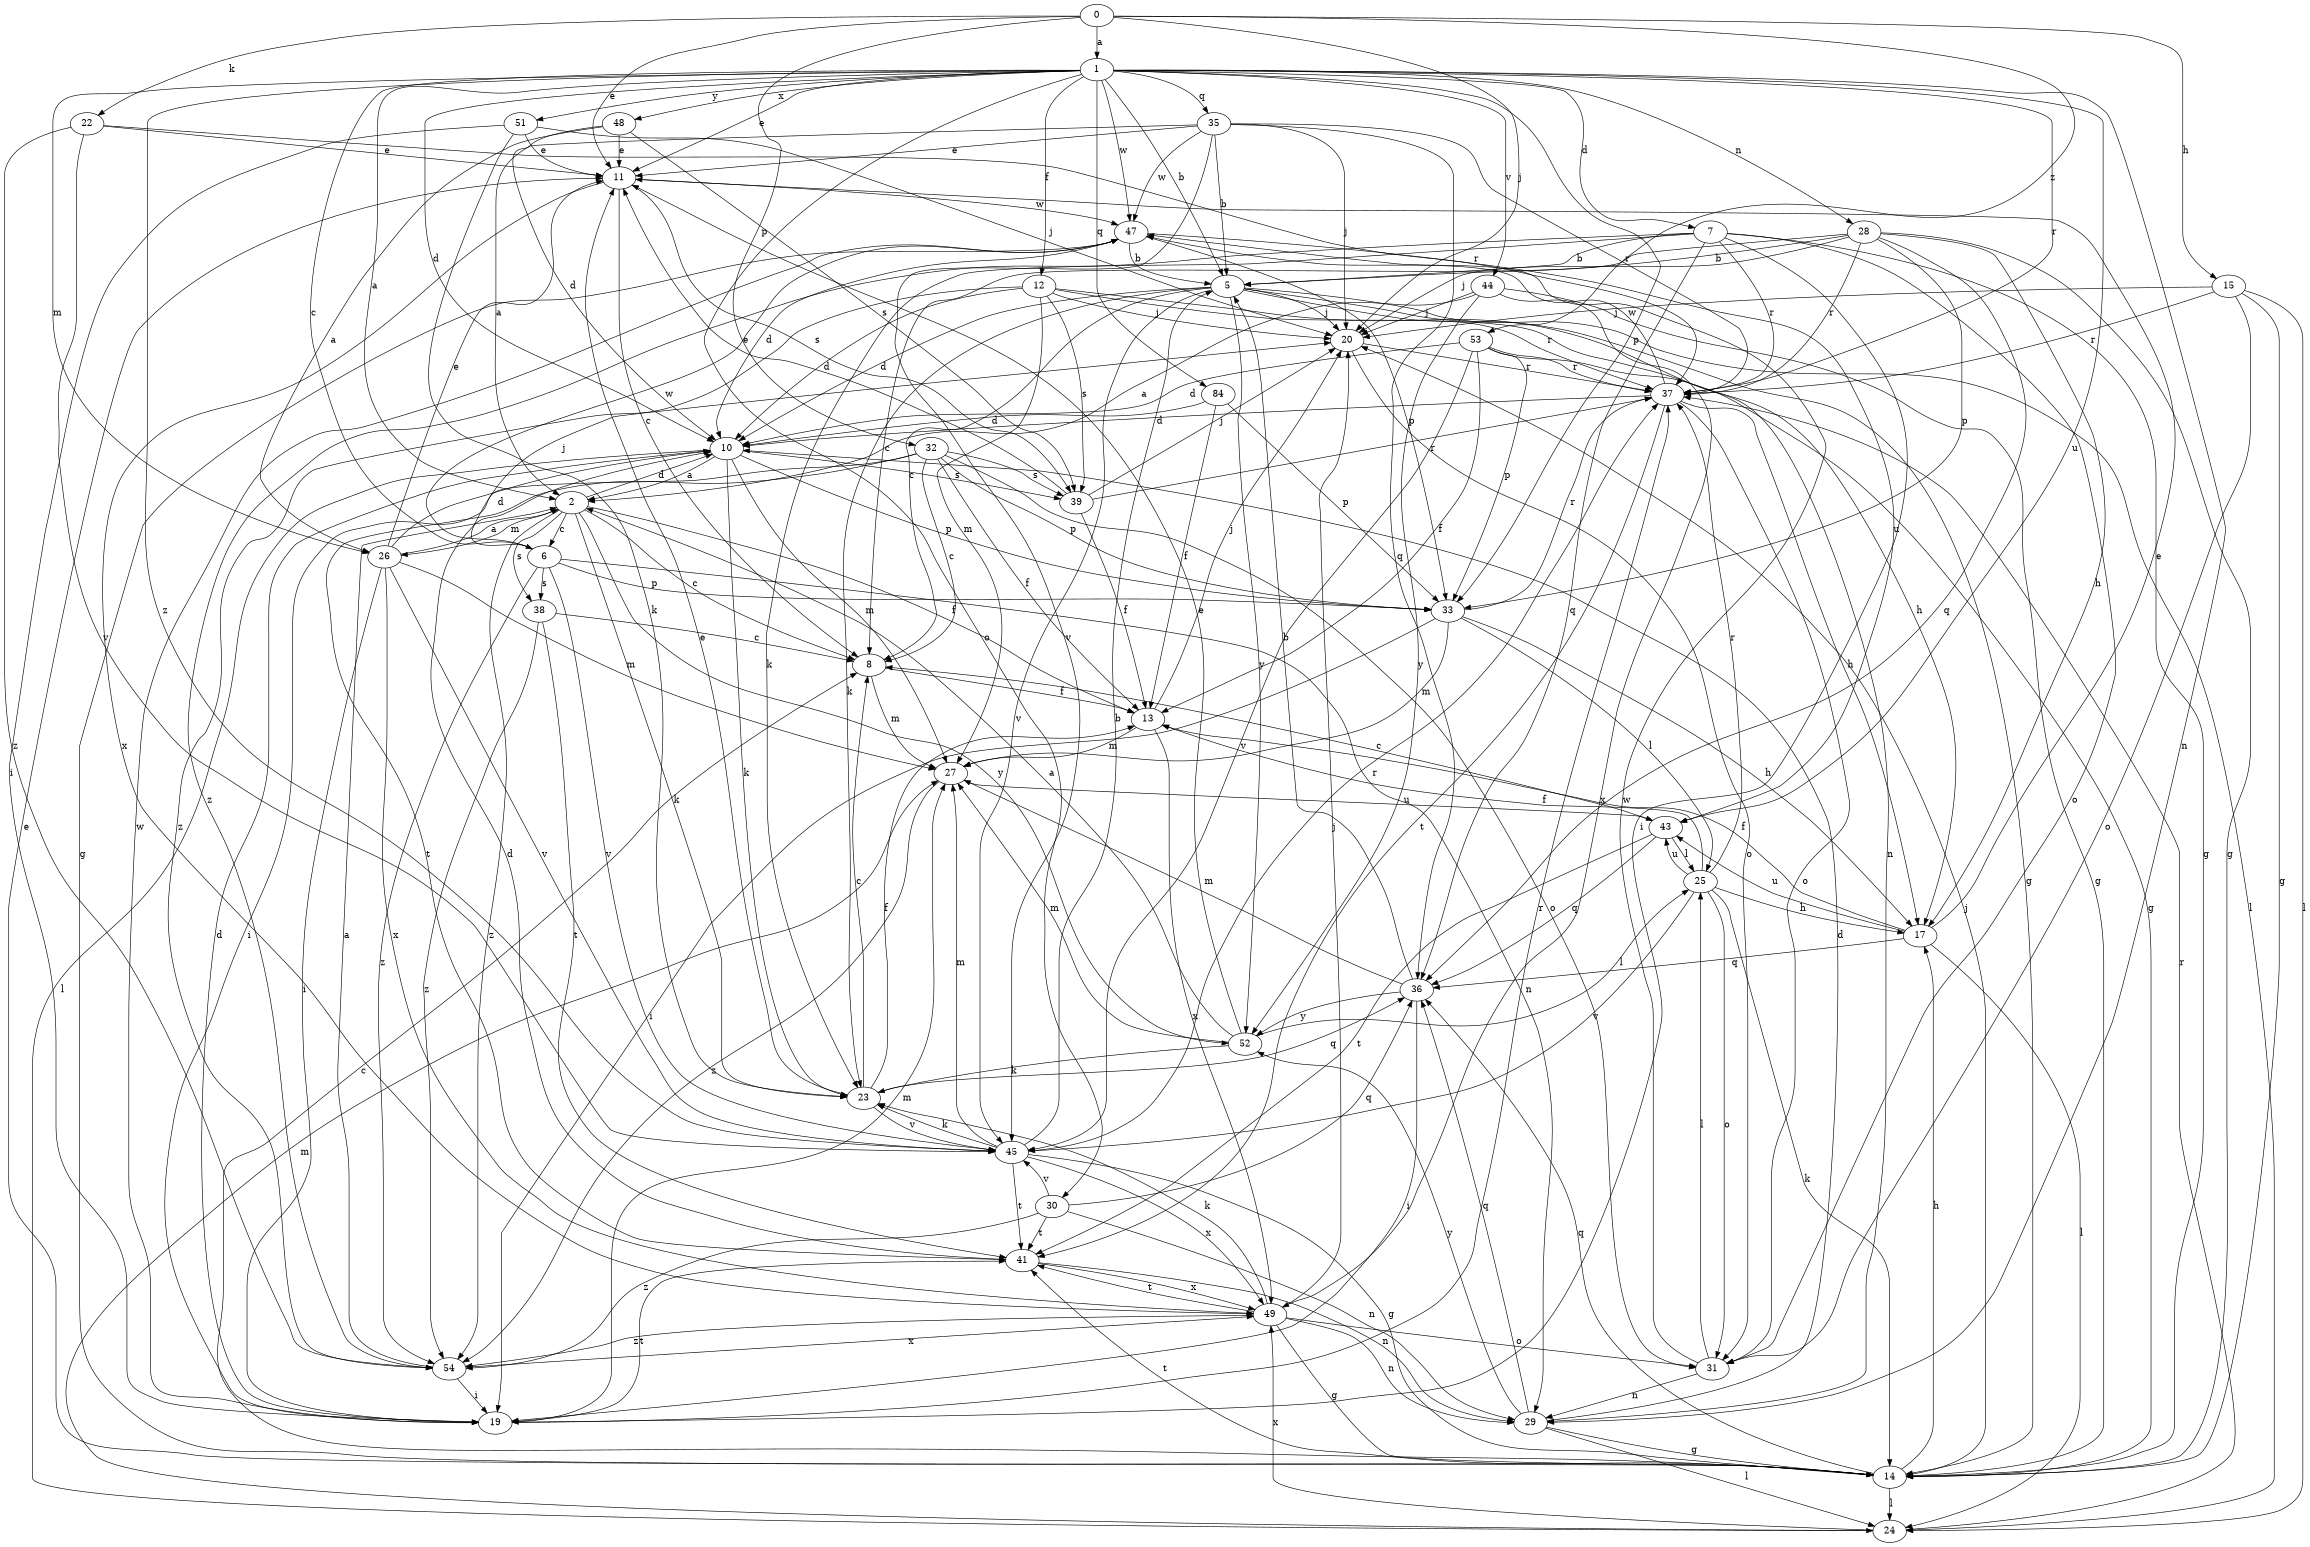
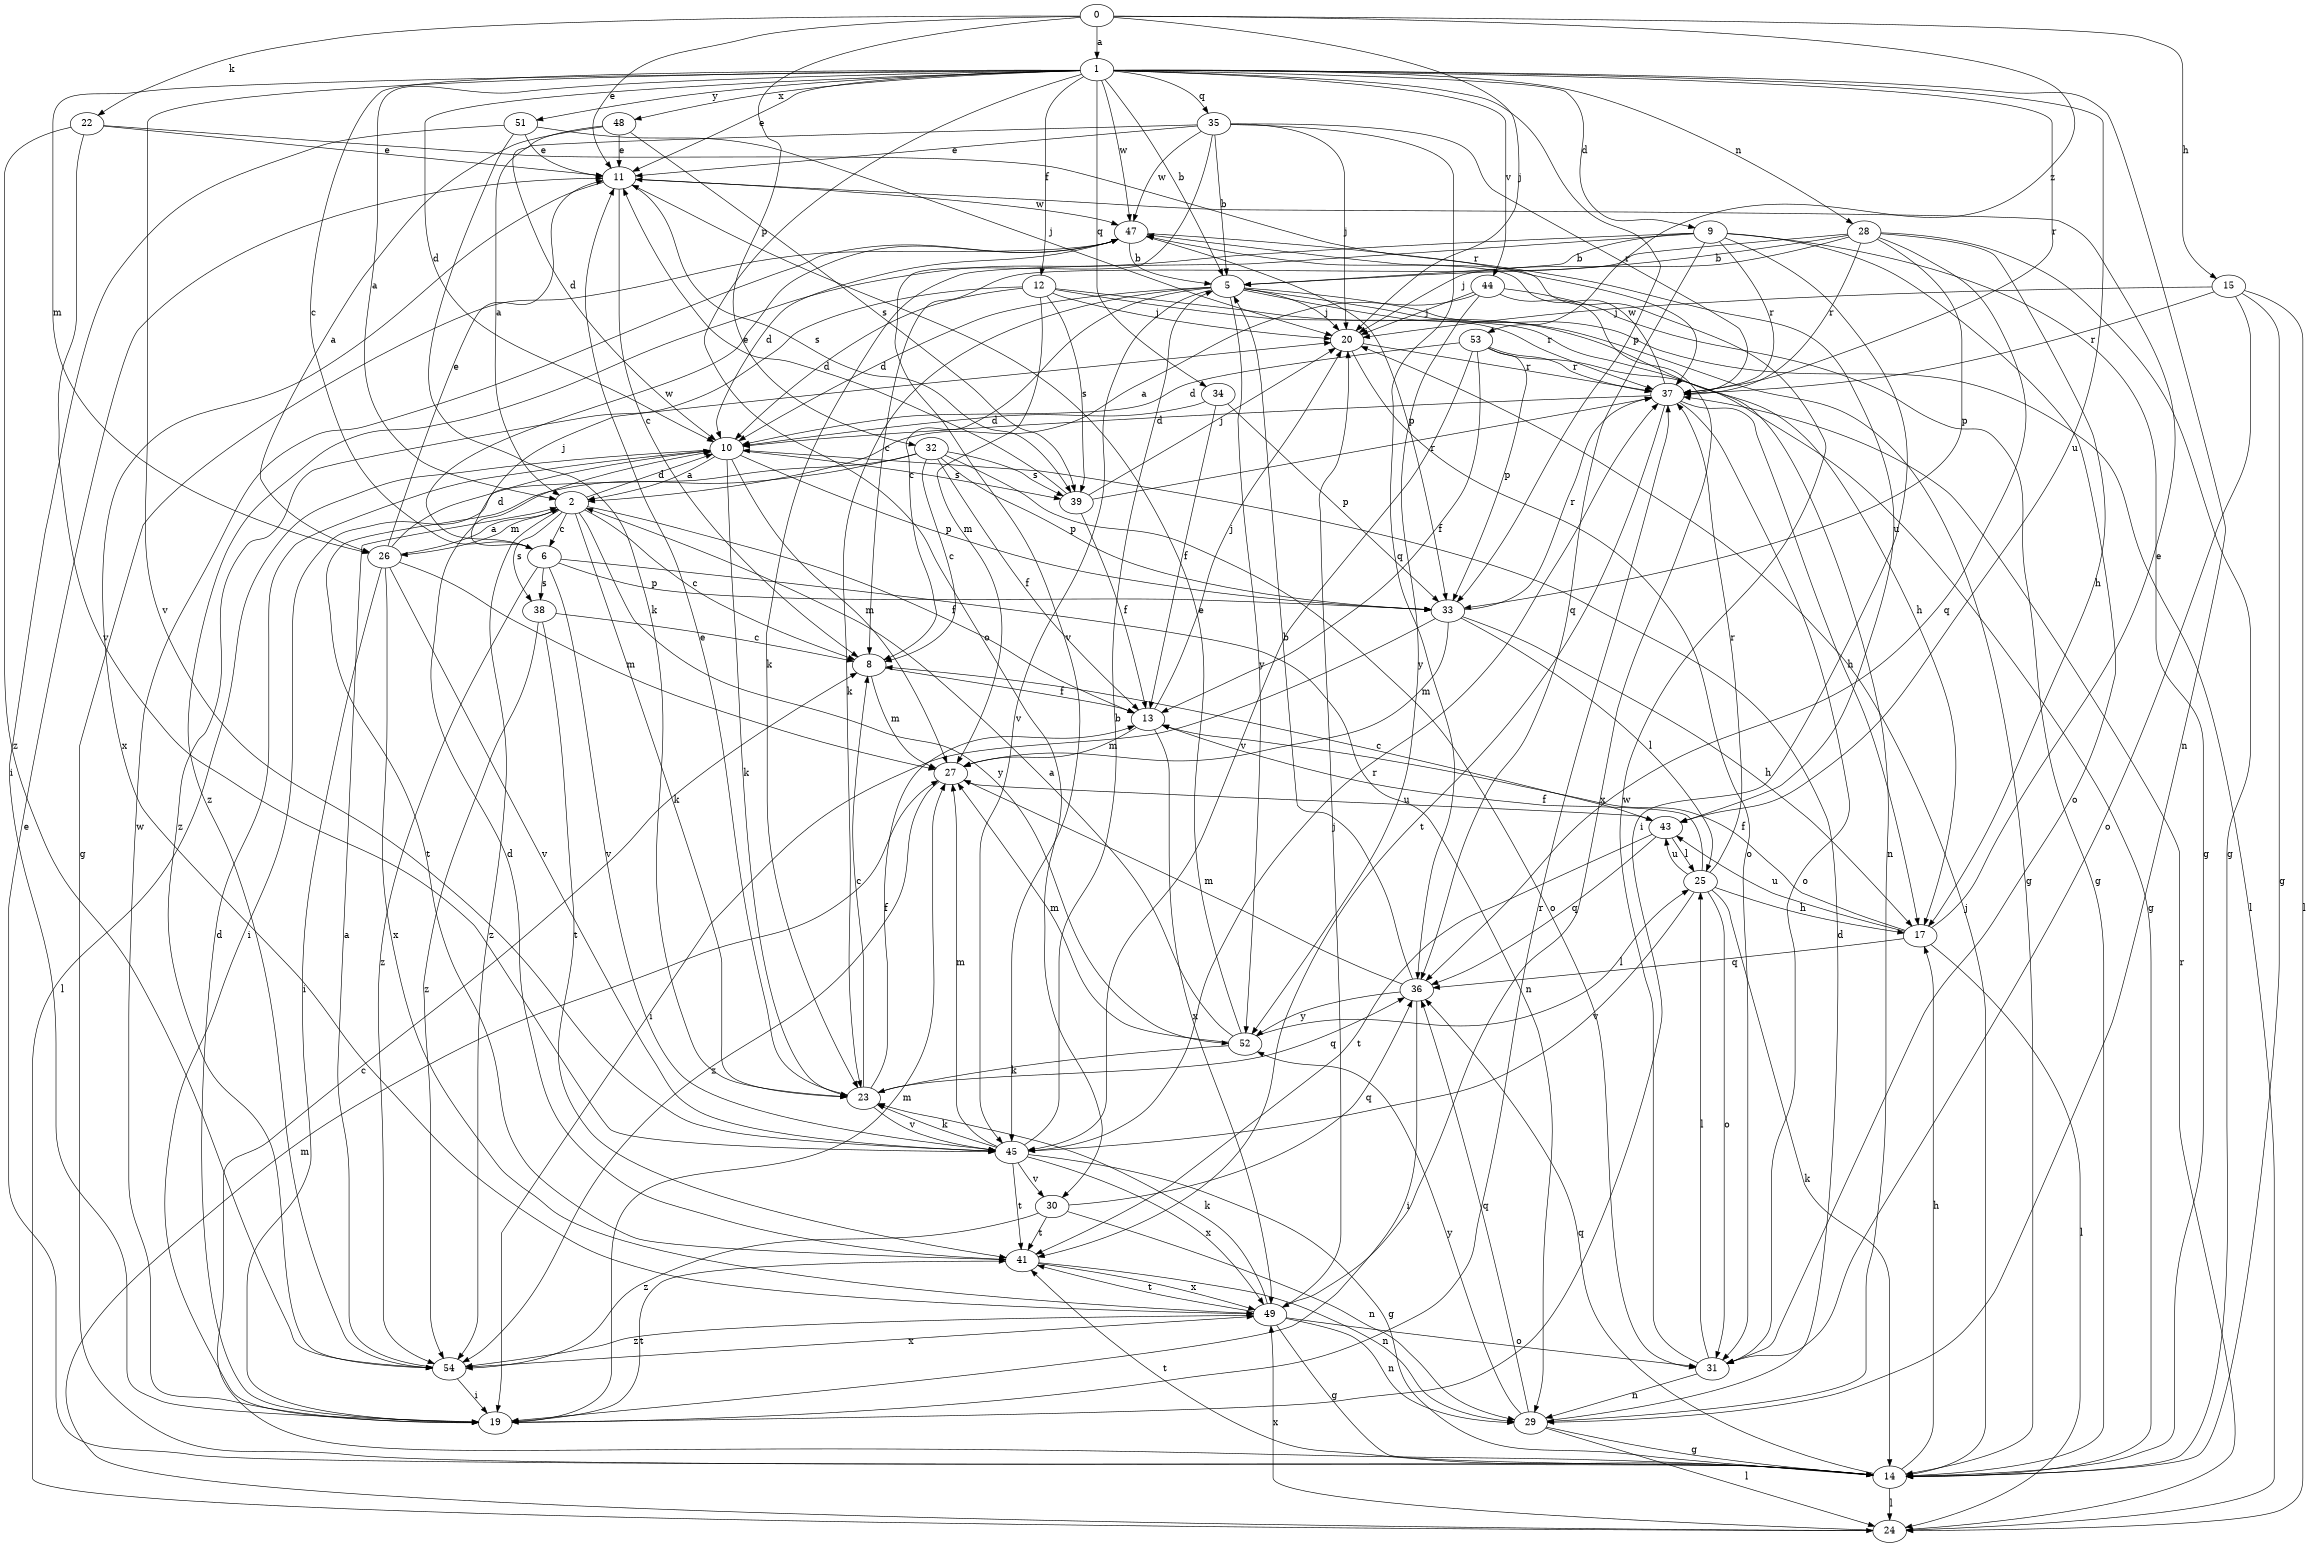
(1710, 232) -> (1710, 232)
(1218, 394) -> (1218, 394)
(165, 611) -> (165, 611)
(1041, 1178) -> (1028, 1178)
